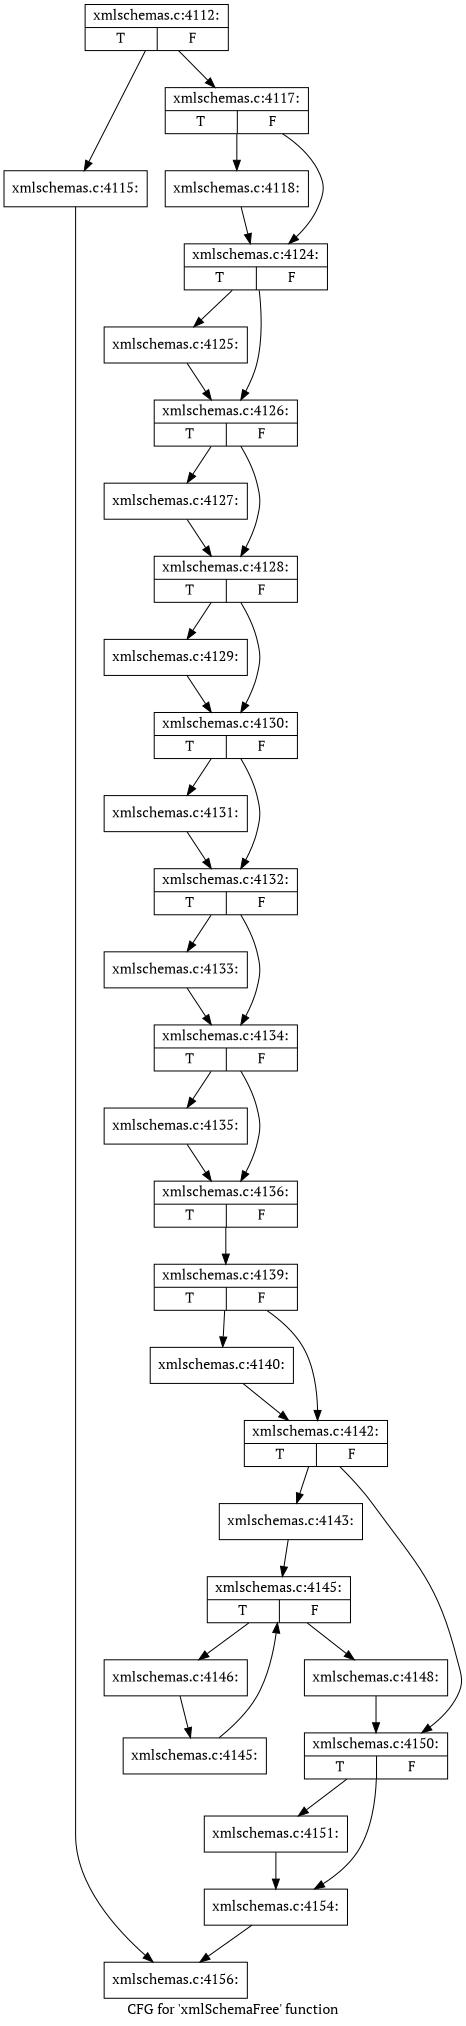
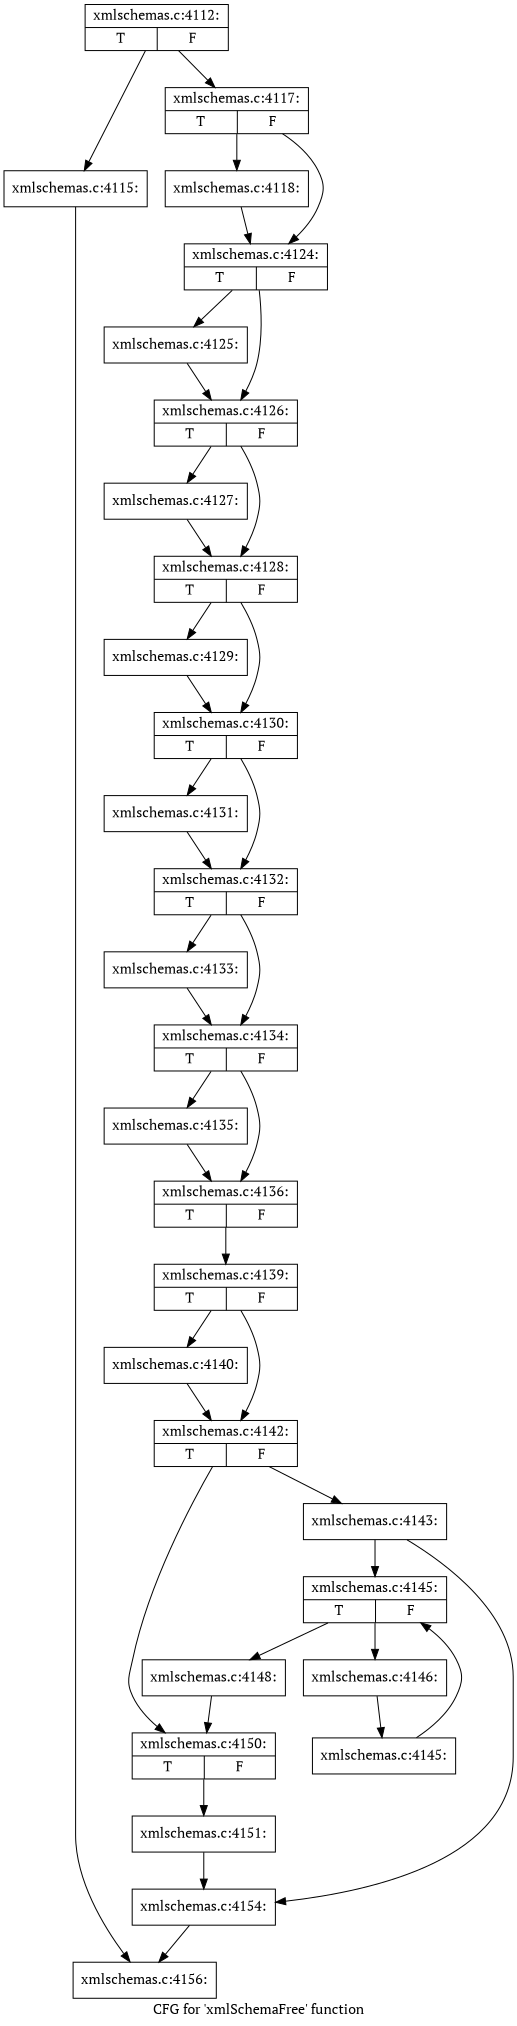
(364, 1839) -> (510, 1773)
